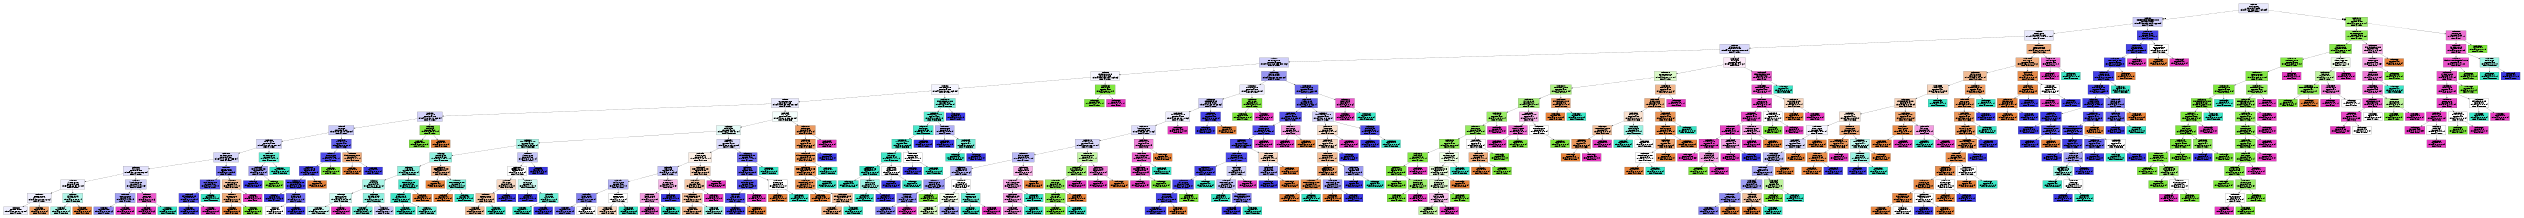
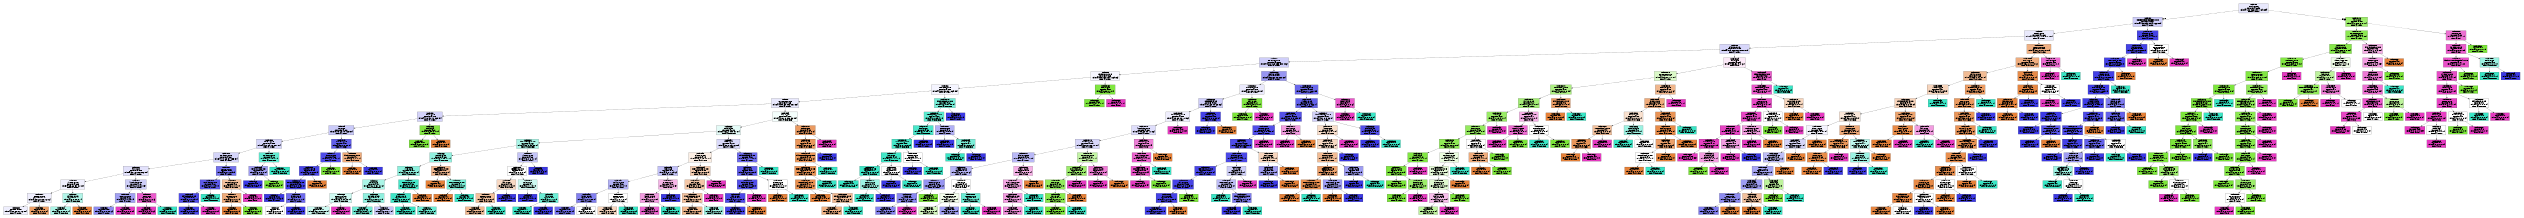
none -> (1539, 144)
(1205, 184) -> none
